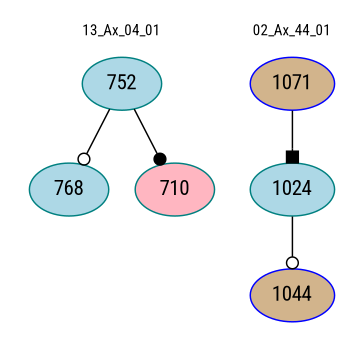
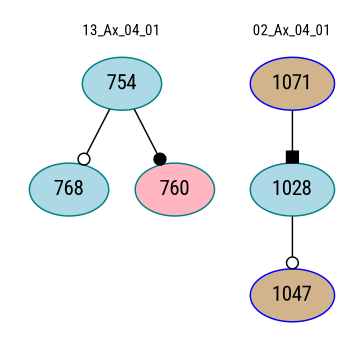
(292, 32) -> (292, 32)
(122, 84) -> (122, 84)
(175, 190) -> (175, 190)
(292, 190) -> (292, 190)
(292, 295) -> (292, 295)
